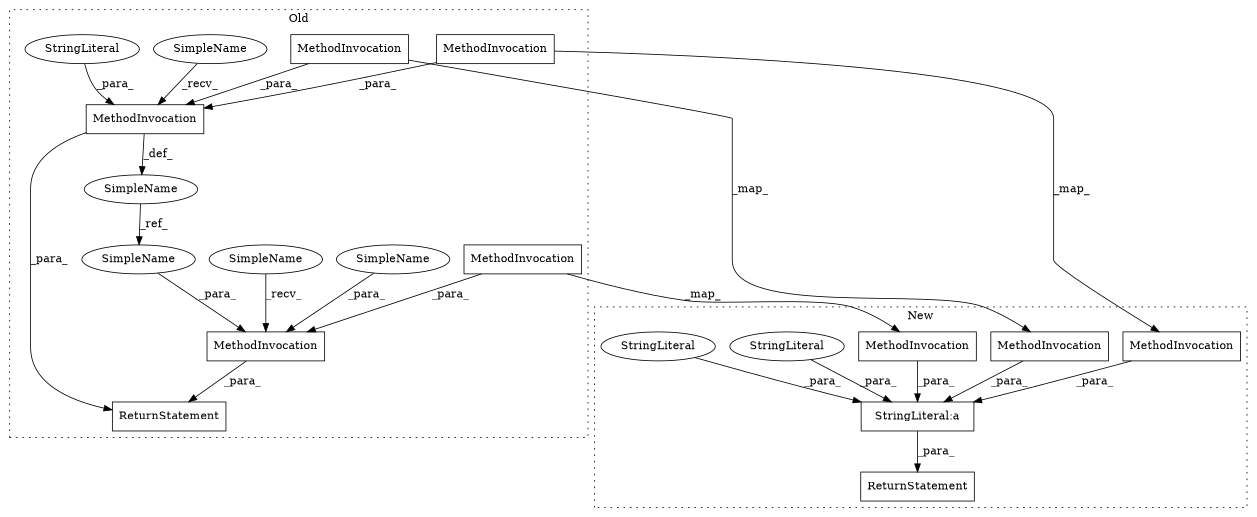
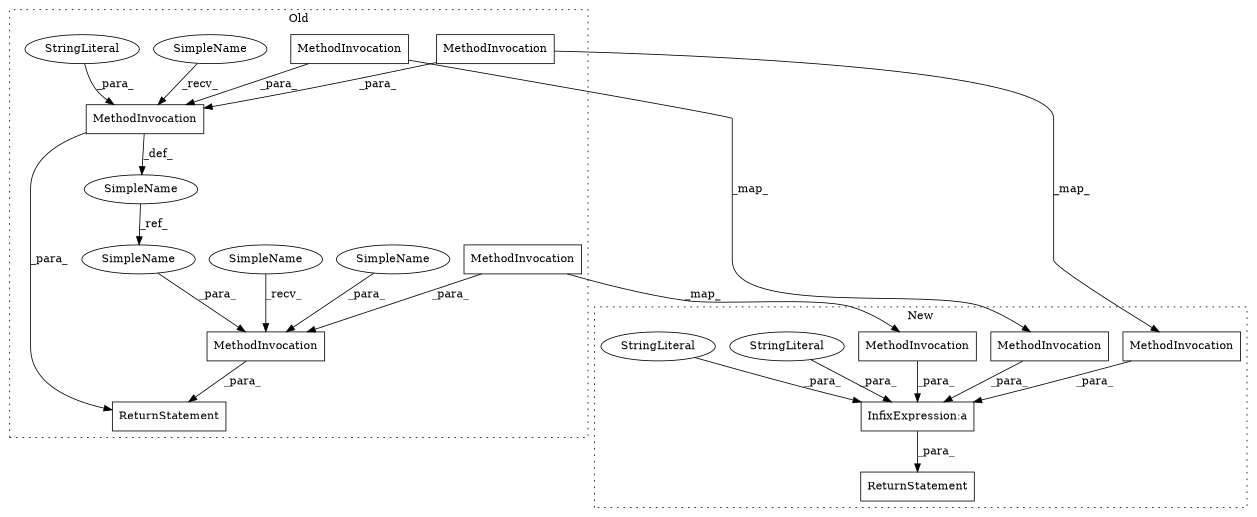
(918, 416) -> (918, 416)
